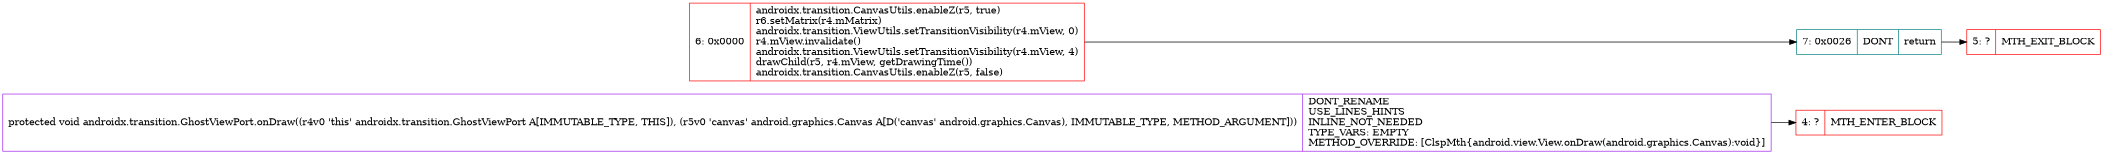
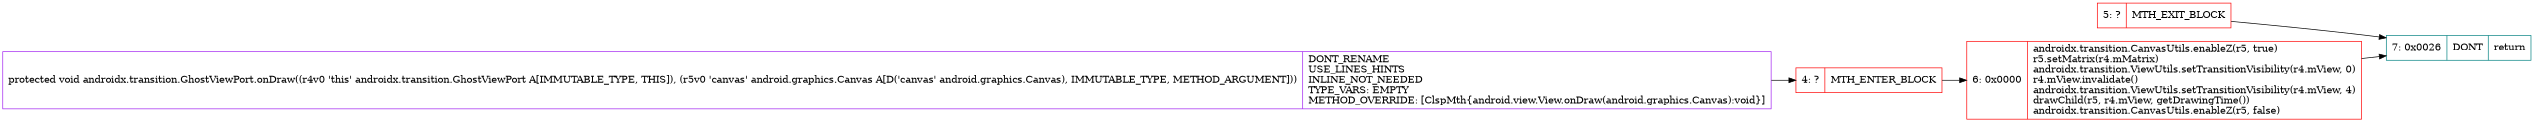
(819, 21) -> (2096, 59)
(1951, 42) -> (2305, 29)
none -> (1951, 80)
